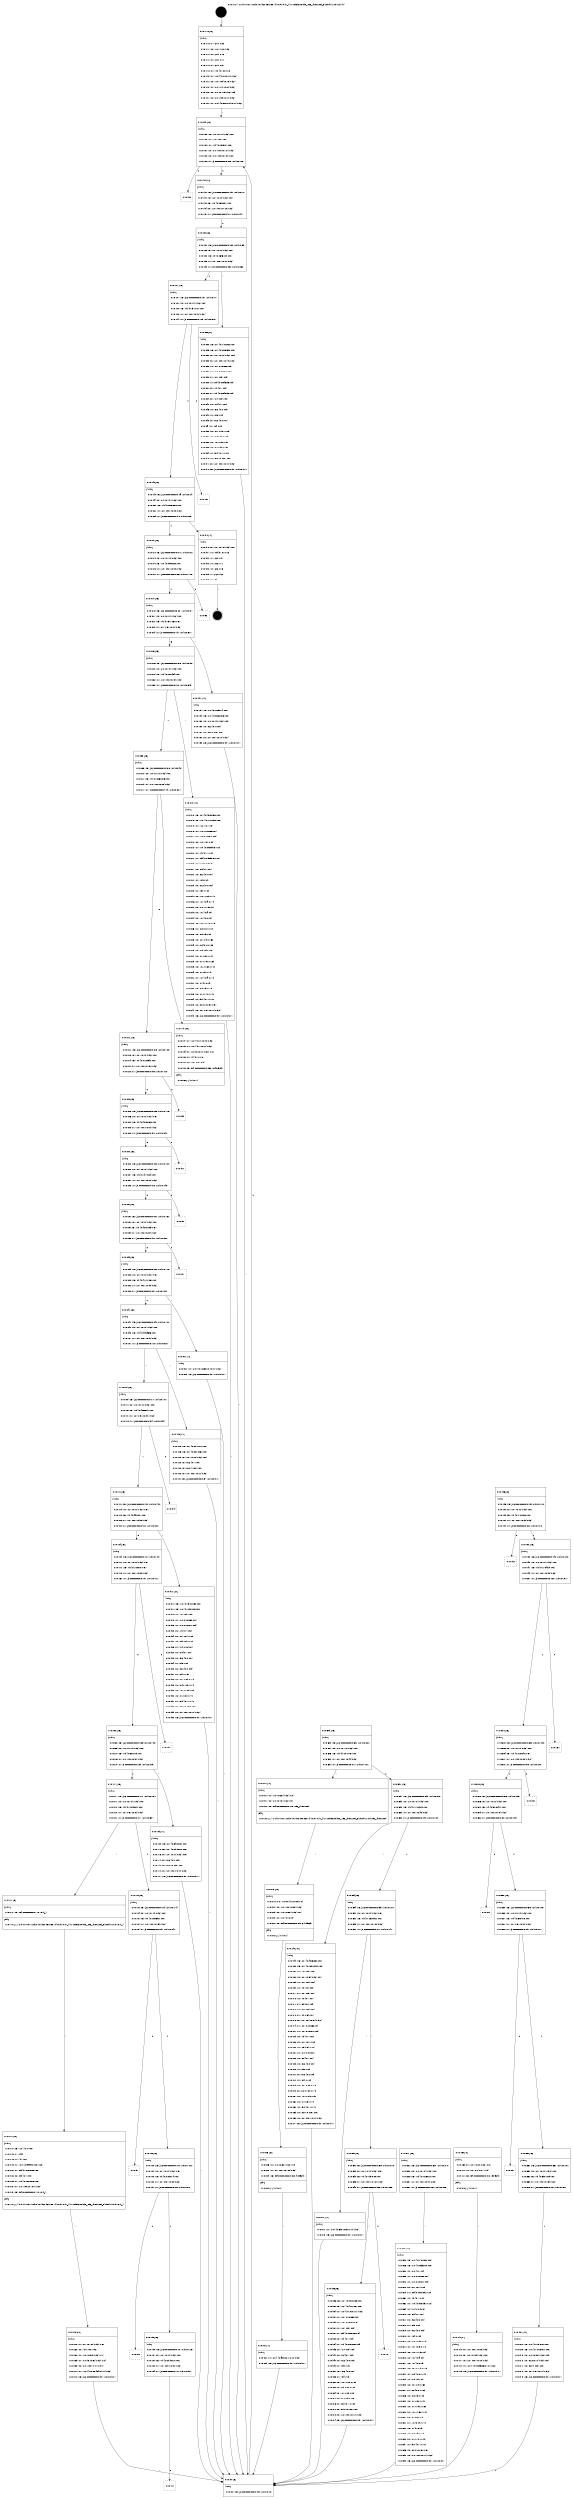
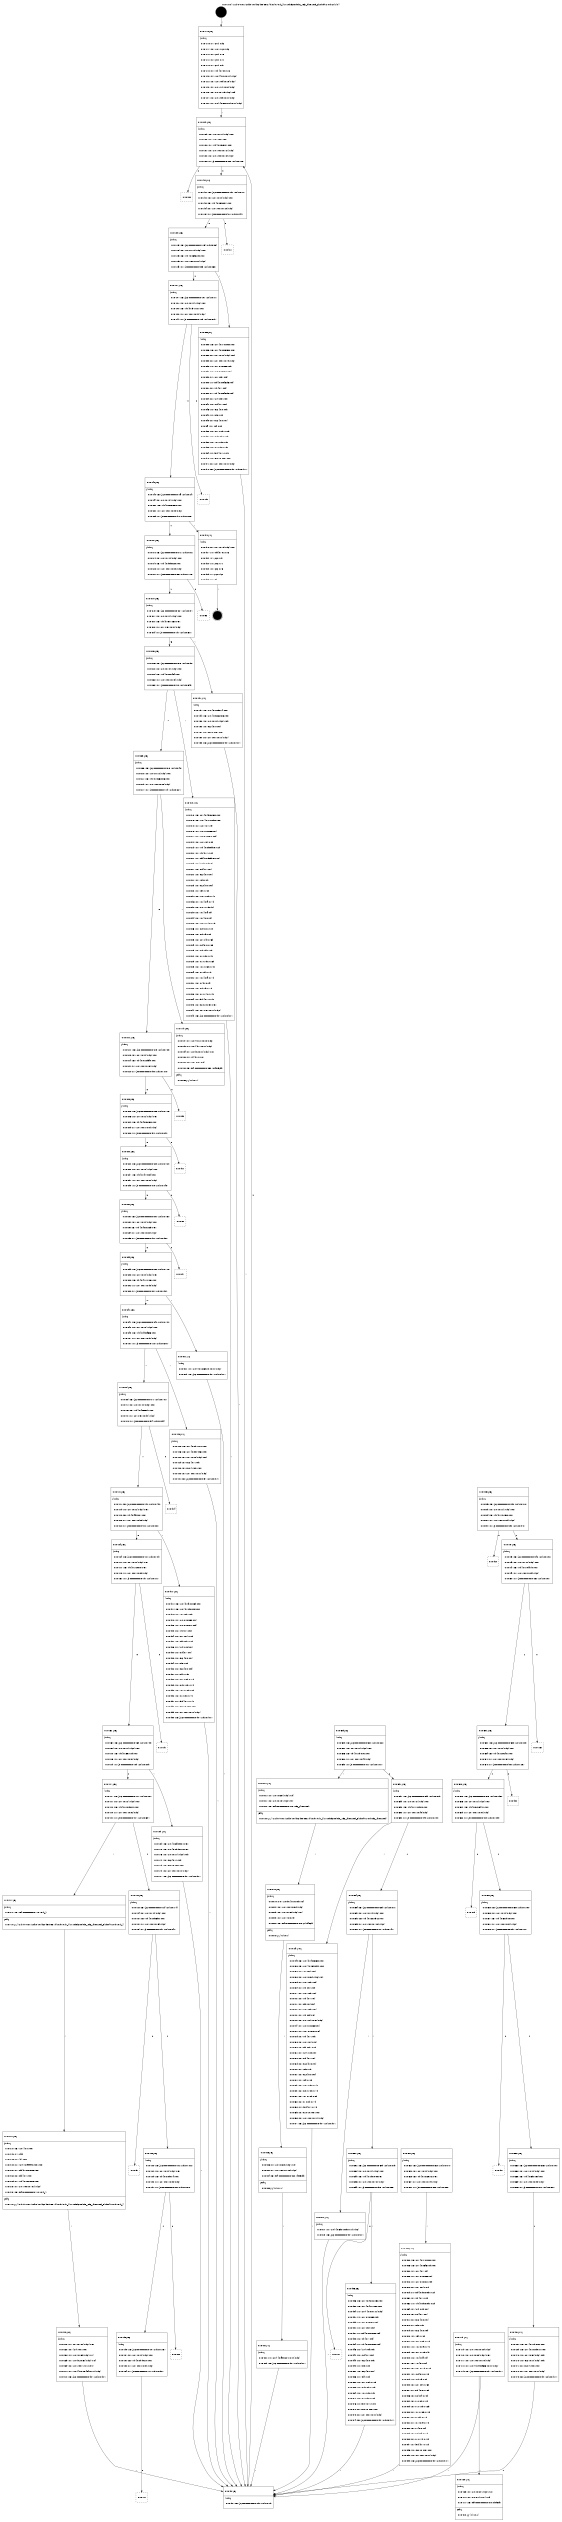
none -> (228, 250)
(477, 2262) -> (479, 2425)
